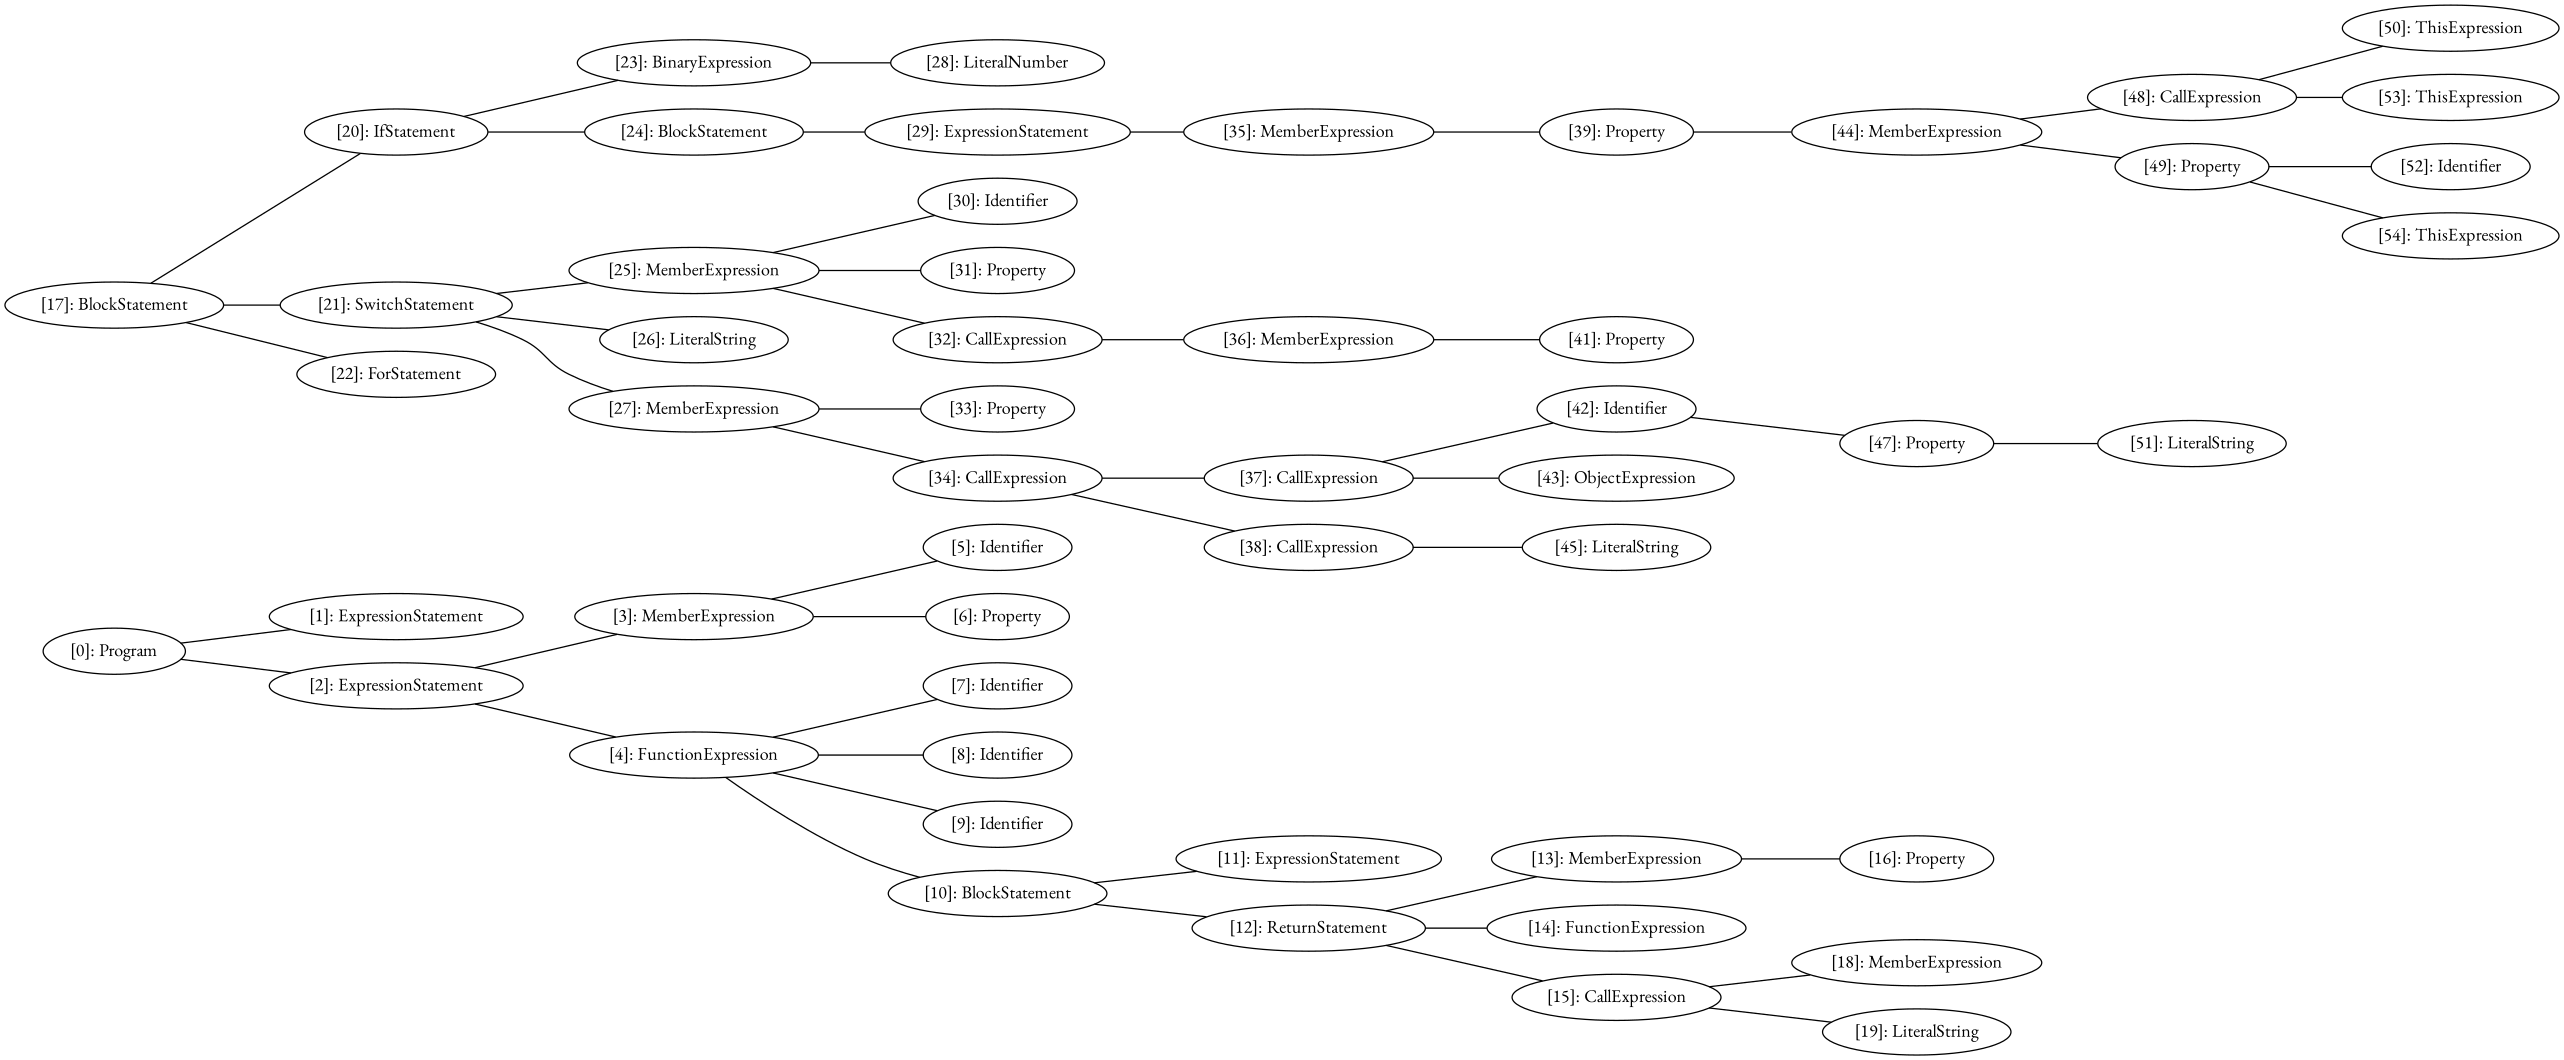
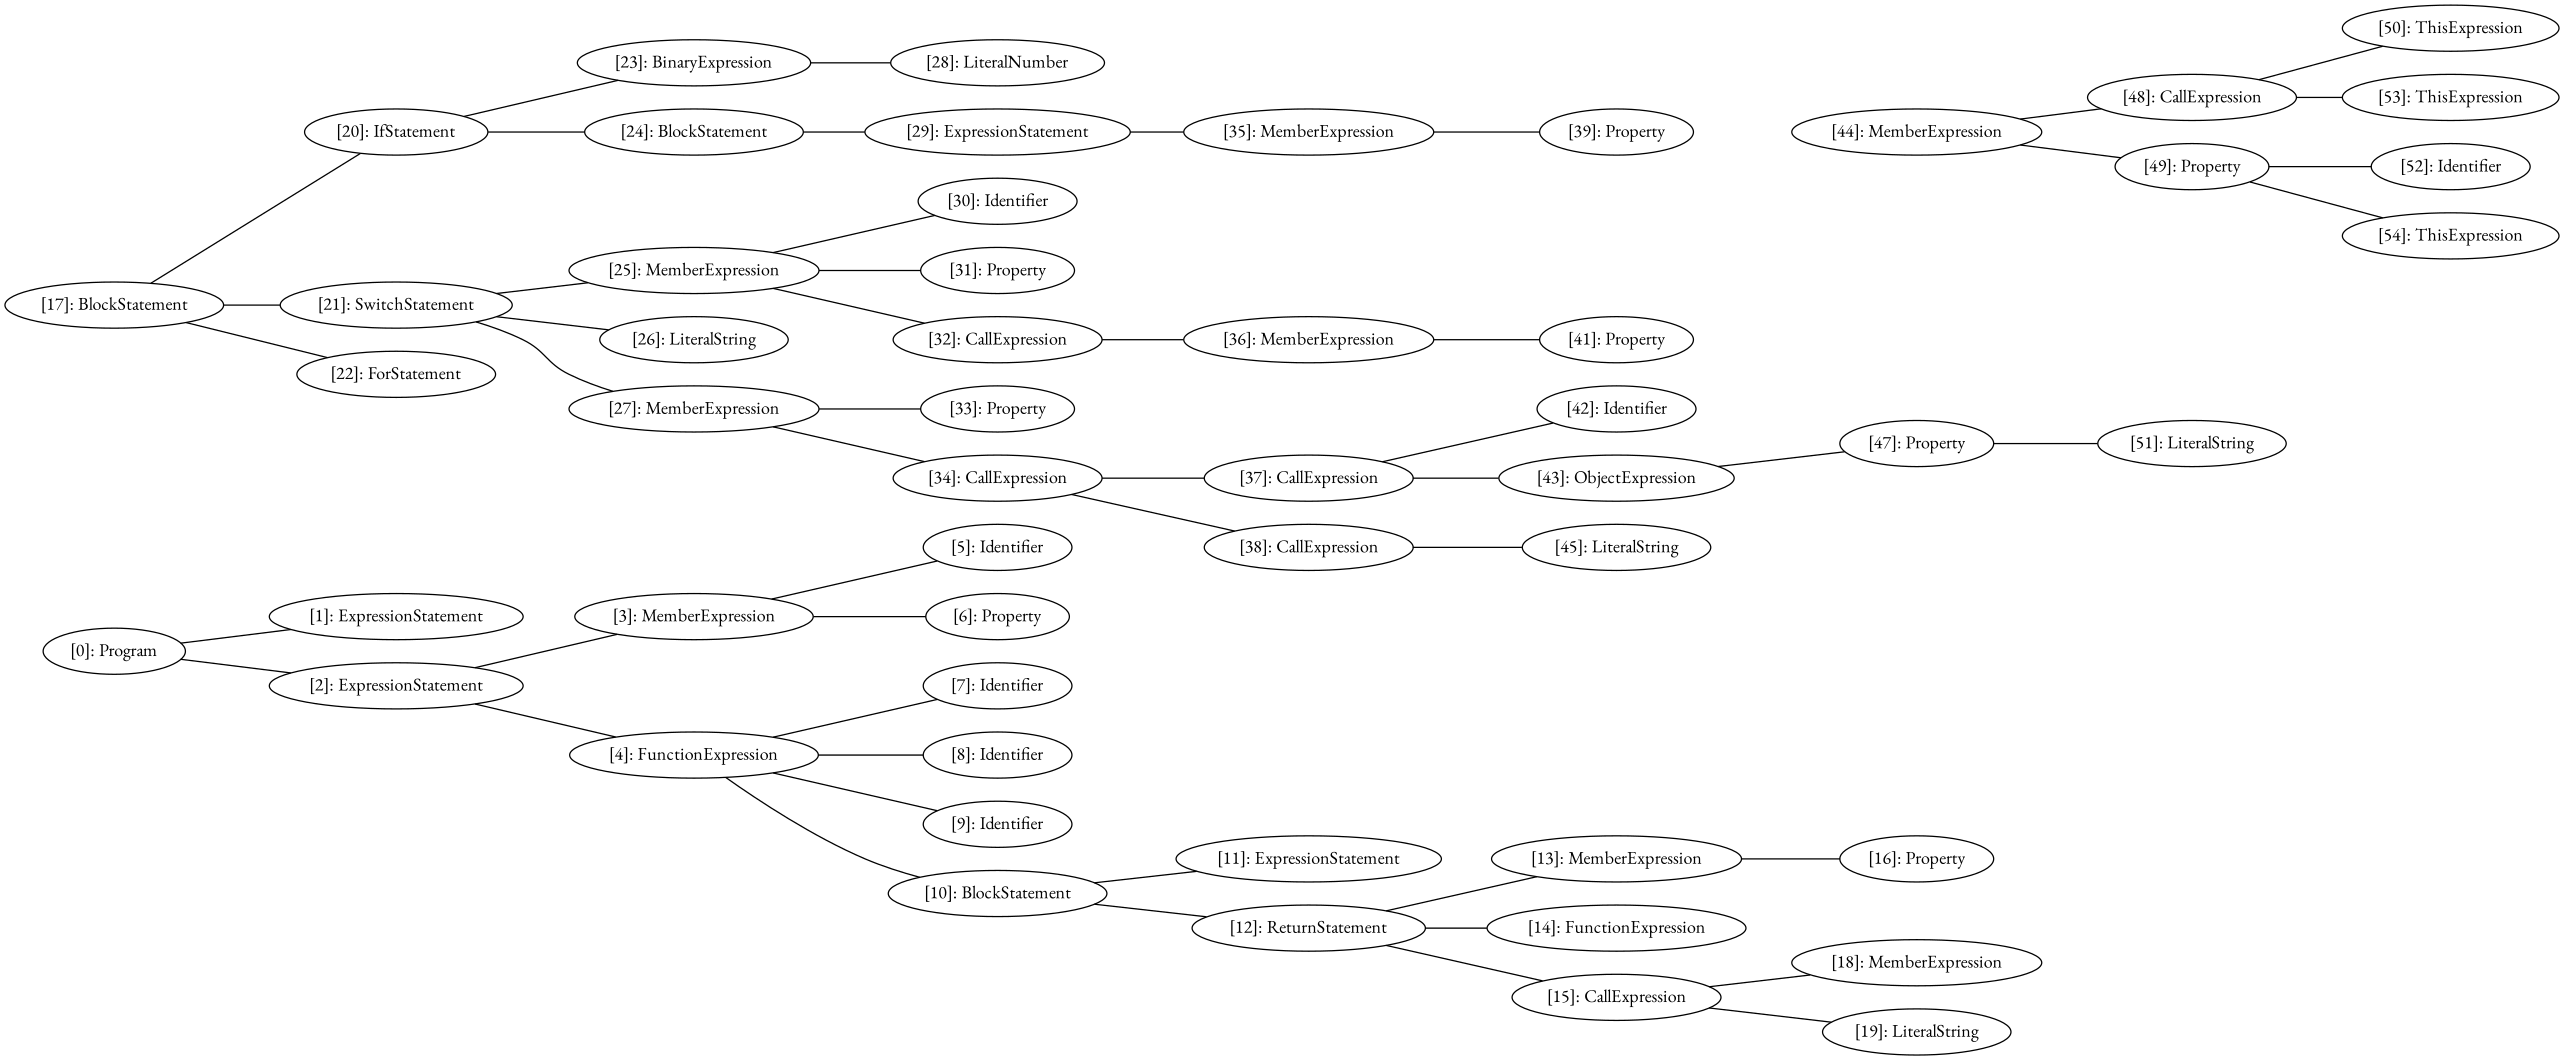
(1742, 132) -> none
(1767, 426) -> (1781, 459)
